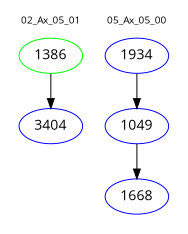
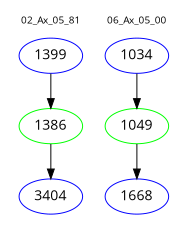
(51, 21) -> (51, 21)
(137, 21) -> (137, 21)
none -> (51, 56)
(137, 56) -> (137, 56)
(137, 126) -> (137, 126)
